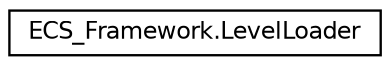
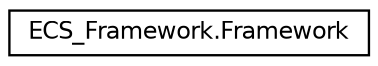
(195, 33) -> (189, 33)
